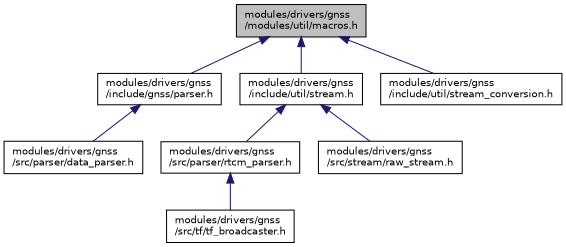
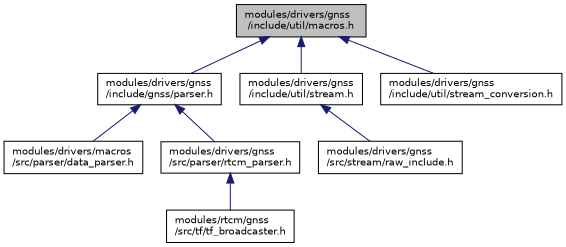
(301, 21) -> (301, 21)
(262, 127) -> (199, 127)
(73, 157) -> (73, 157)
(390, 157) -> (390, 157)
(230, 226) -> (230, 226)
